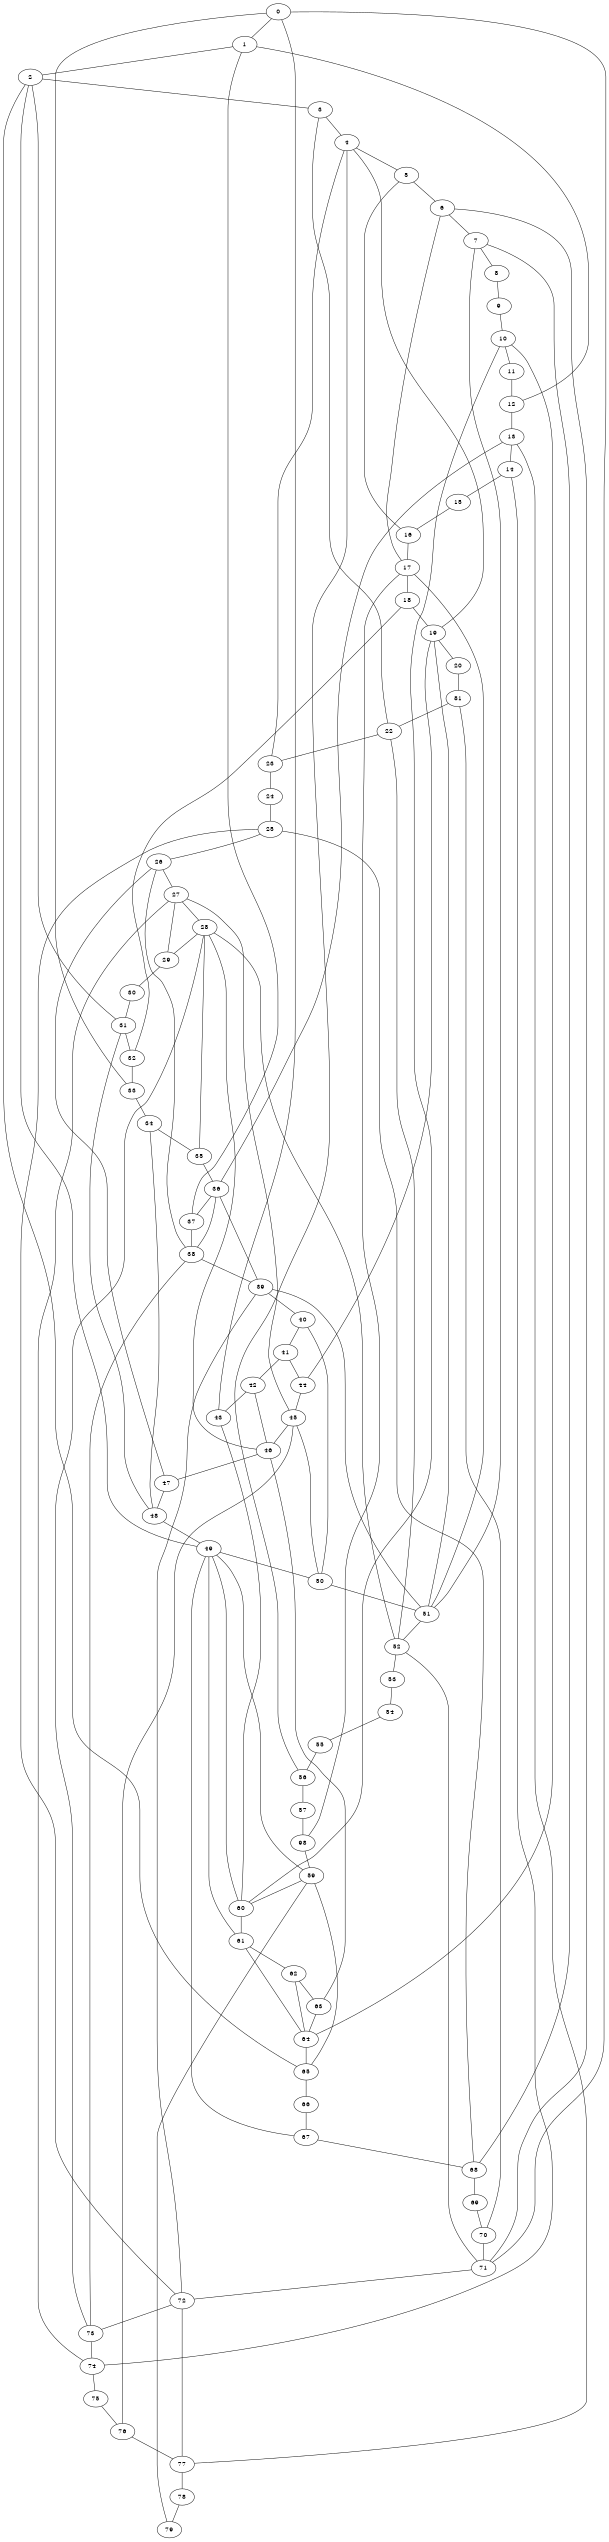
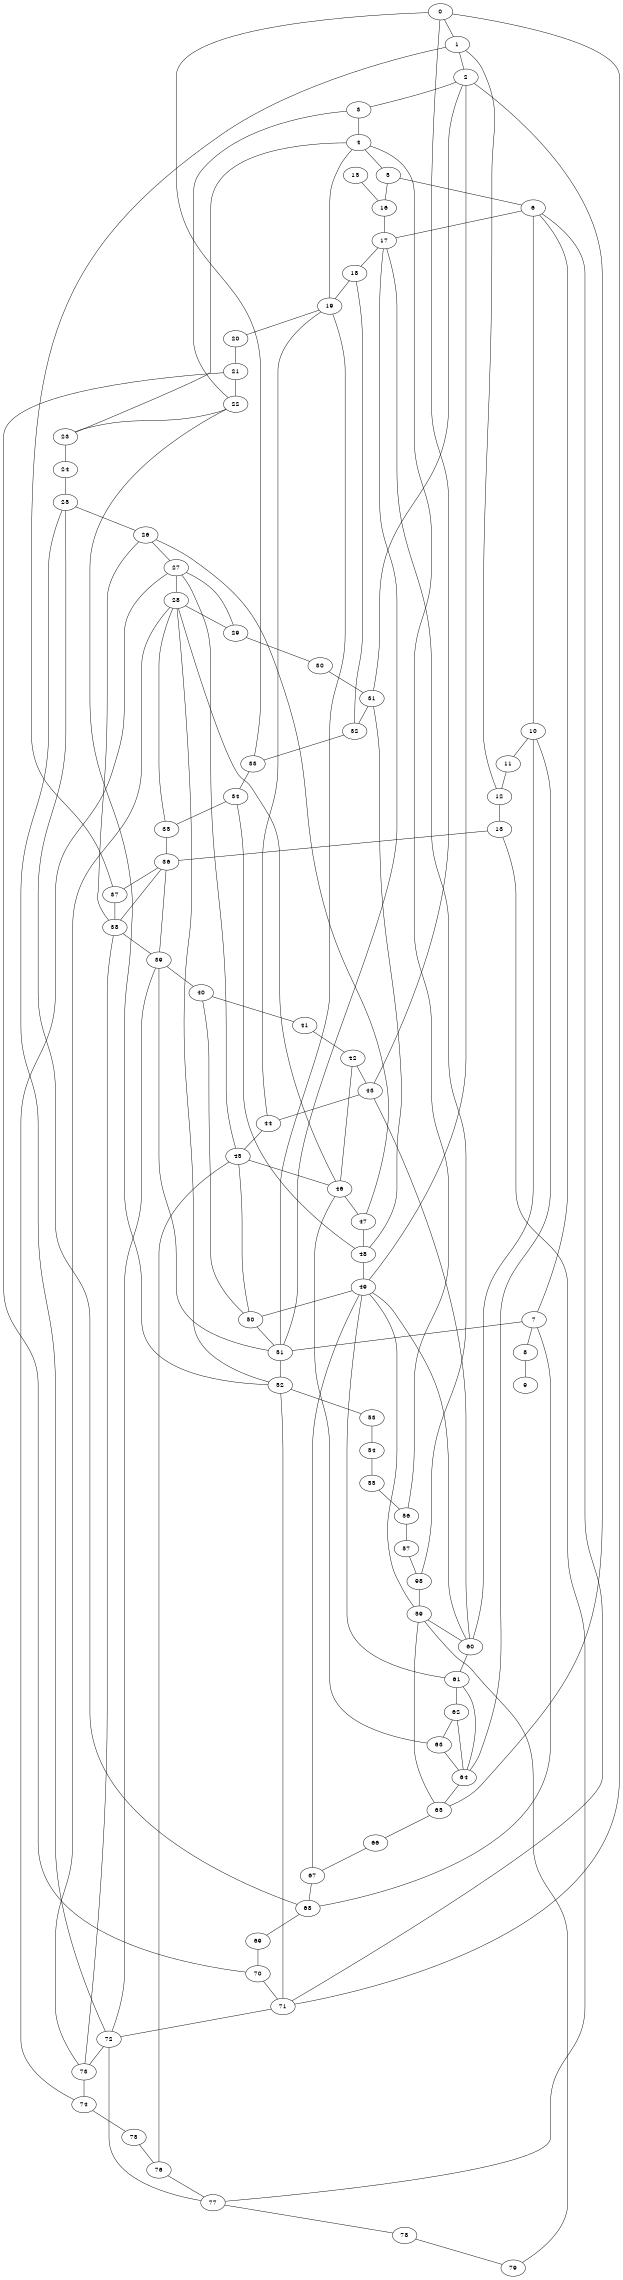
(501, 322) -> (533, 470)
(510, 470) -> none
(458, 699) -> (236, 372)
(294, 1369) -> (319, 1107)
